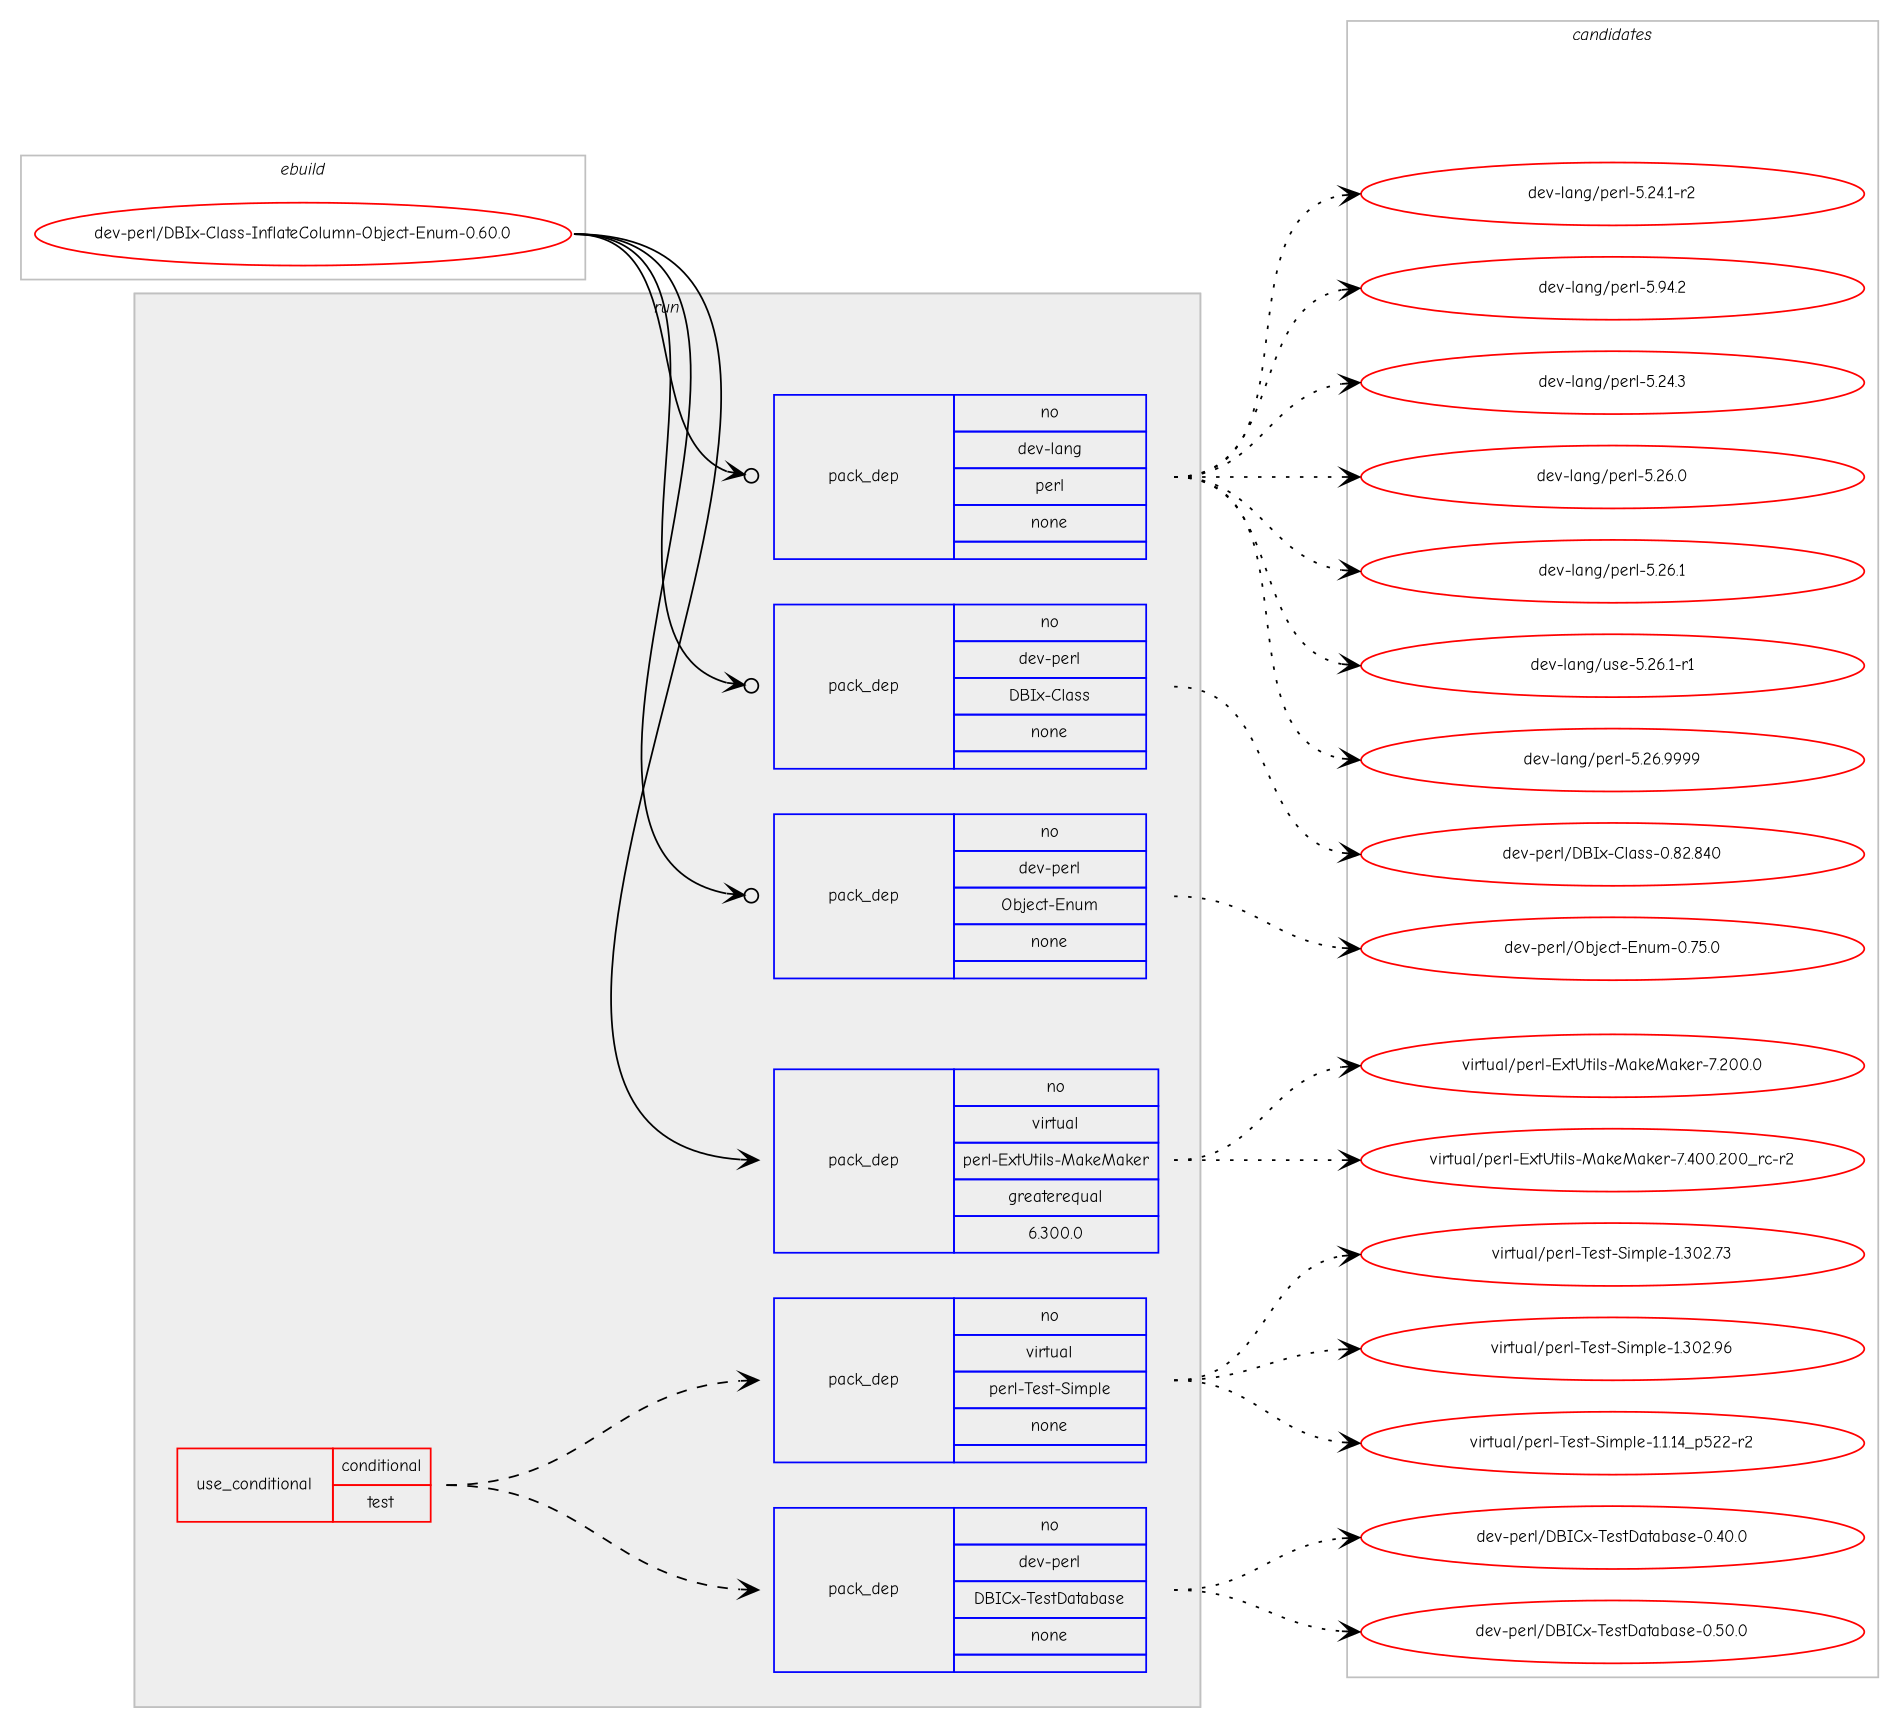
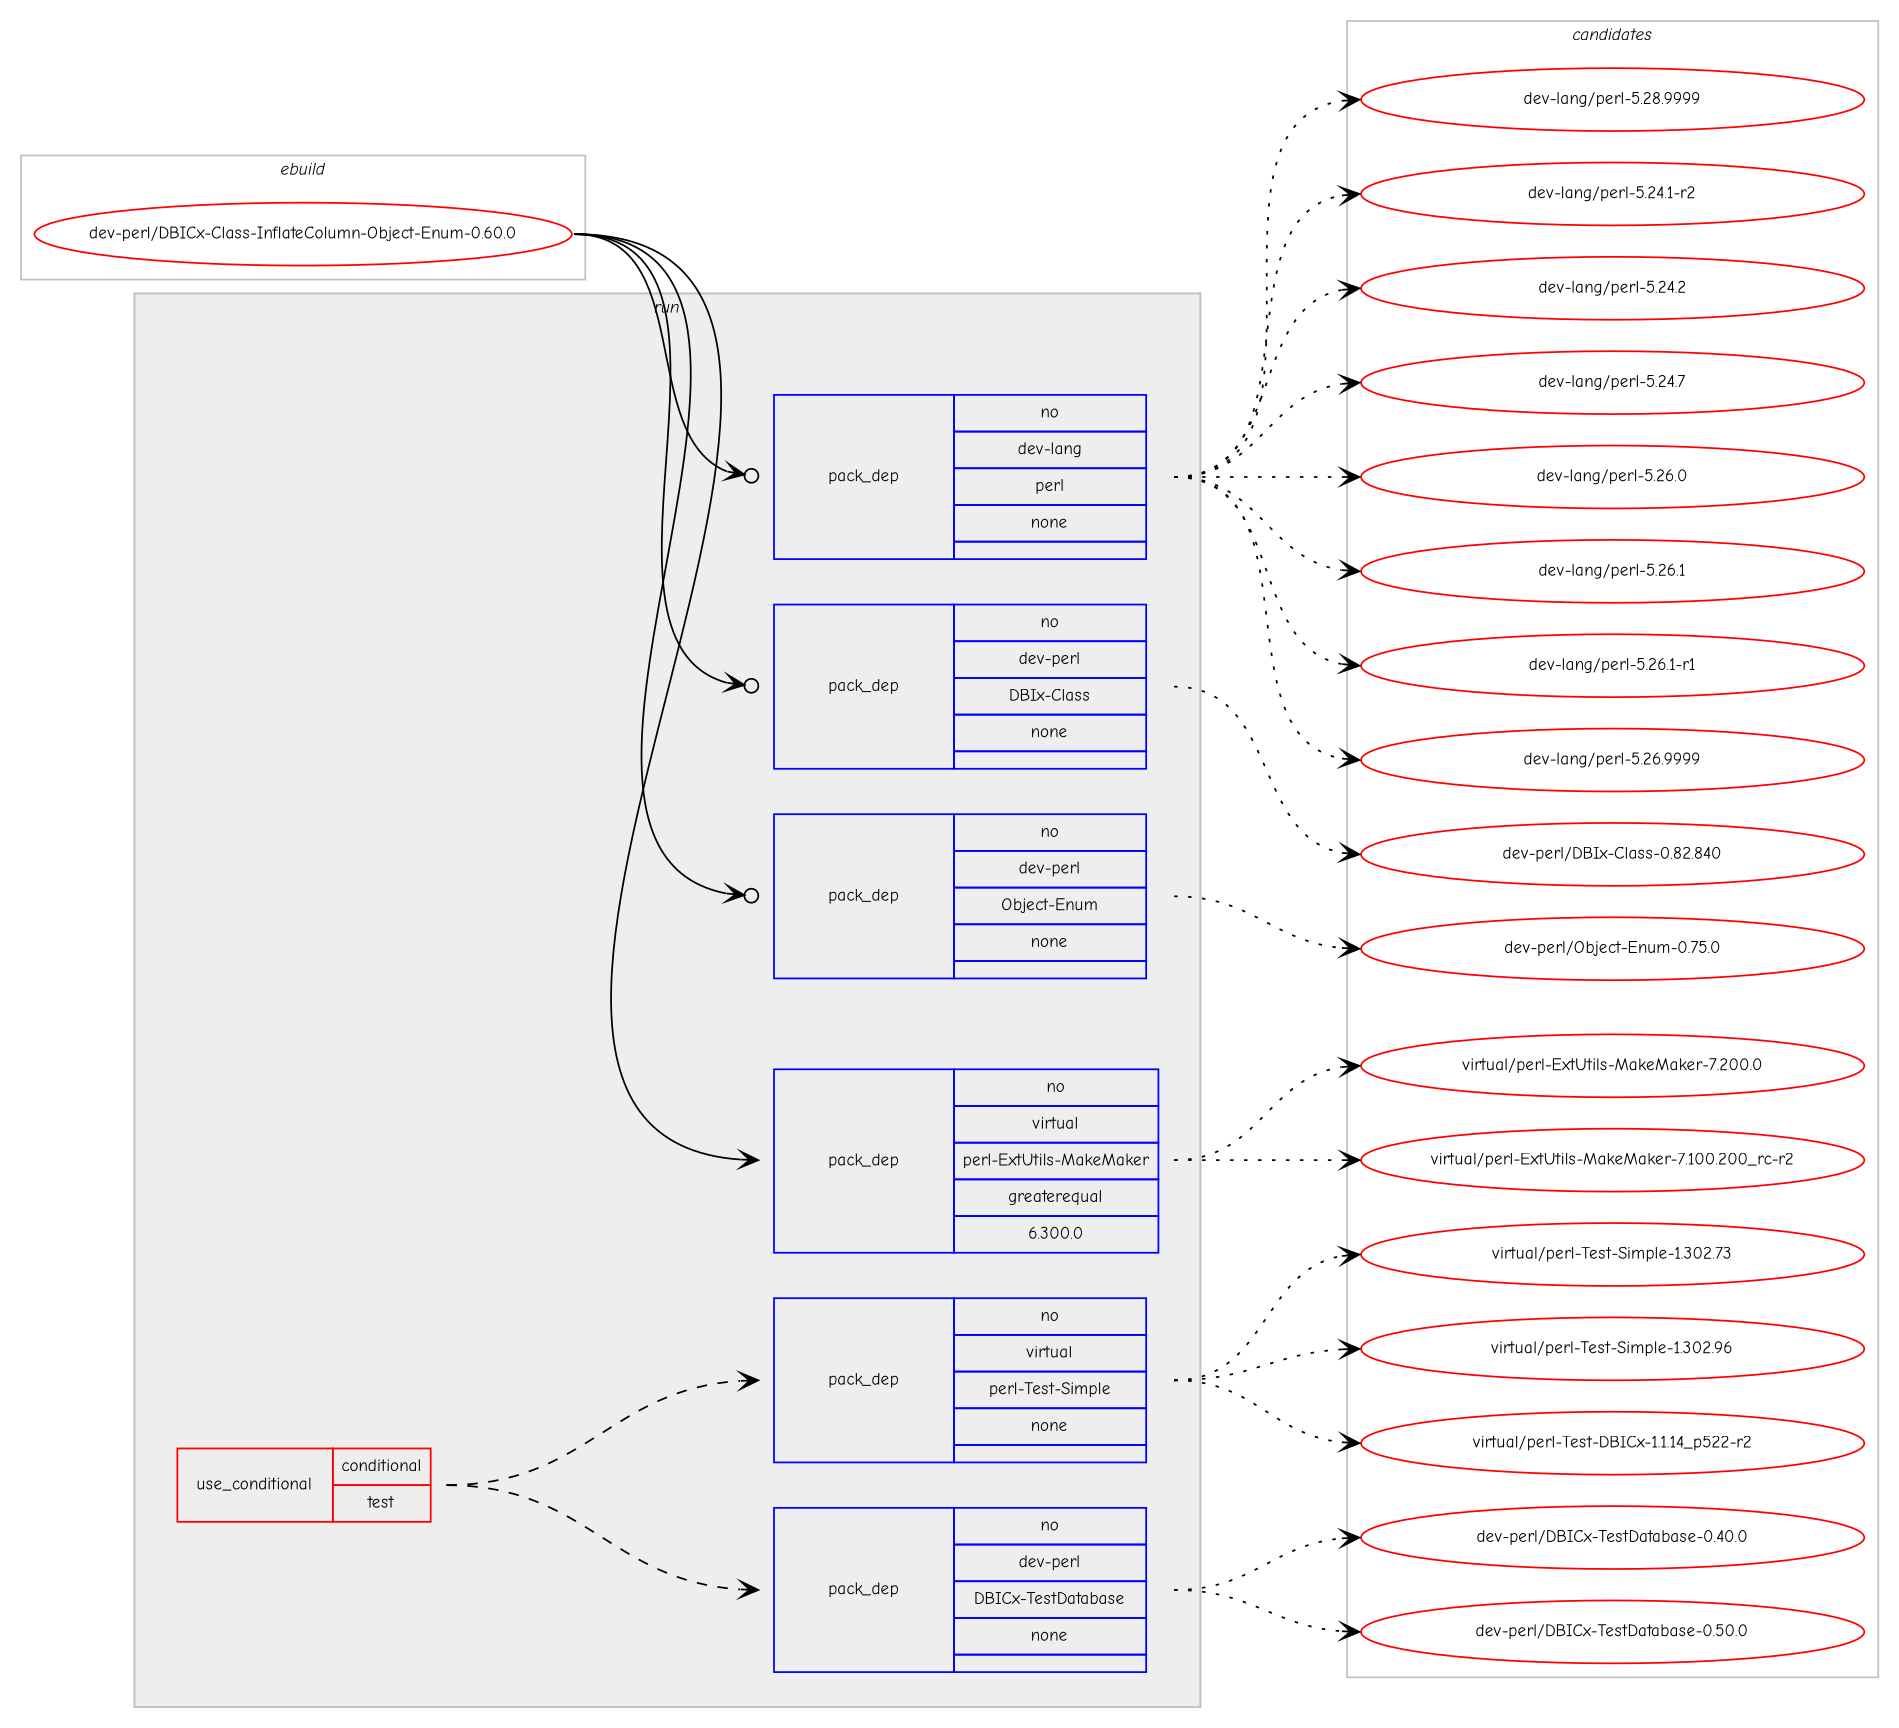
none -> (1613, 100)
(303, 234) -> (303, 234)
(1613, 288) -> (1613, 288)
(1613, 383) -> (1613, 383)
(1613, 666) -> (1613, 666)
(1613, 1160) -> (1613, 1160)
(1613, 1443) -> (1613, 1443)
